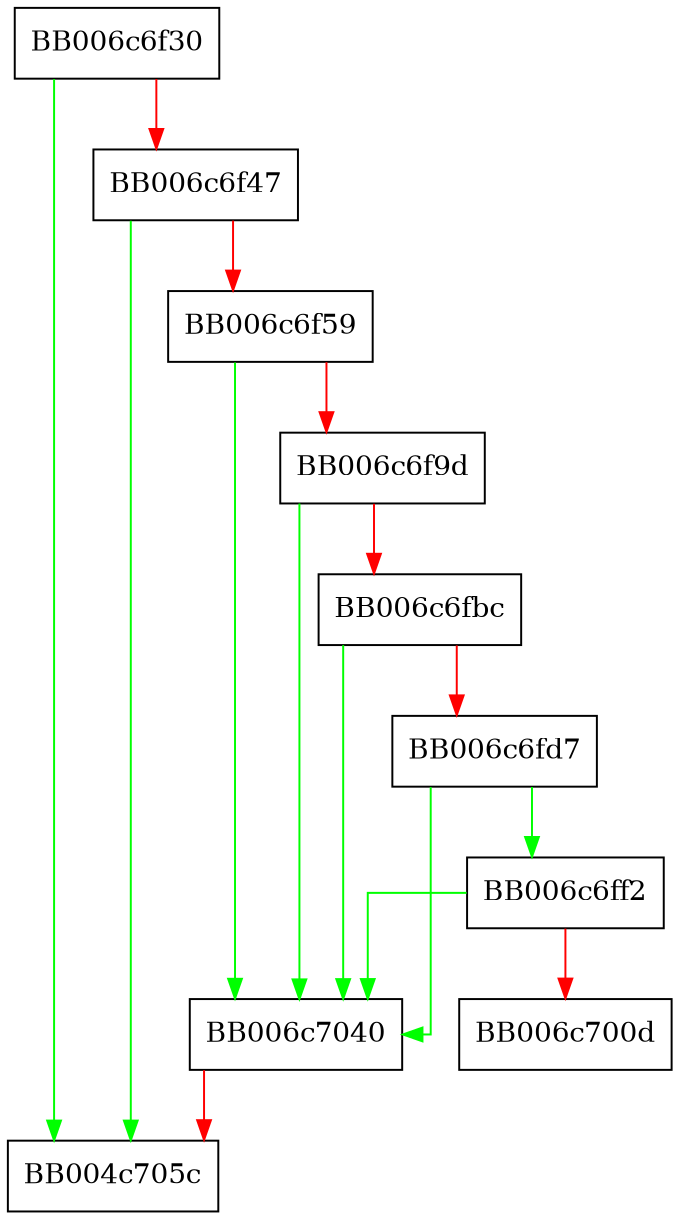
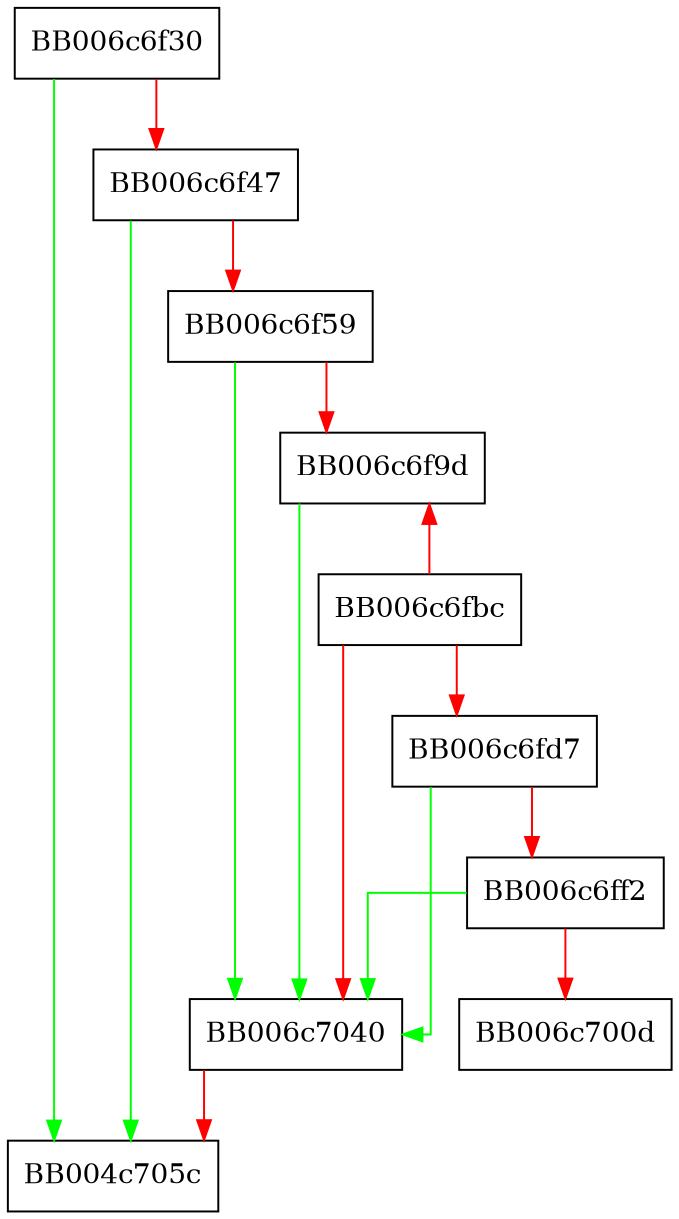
(374, 529) -> (429, 549)
(343, 812) -> (343, 812)
(532, 812) -> (532, 812)
